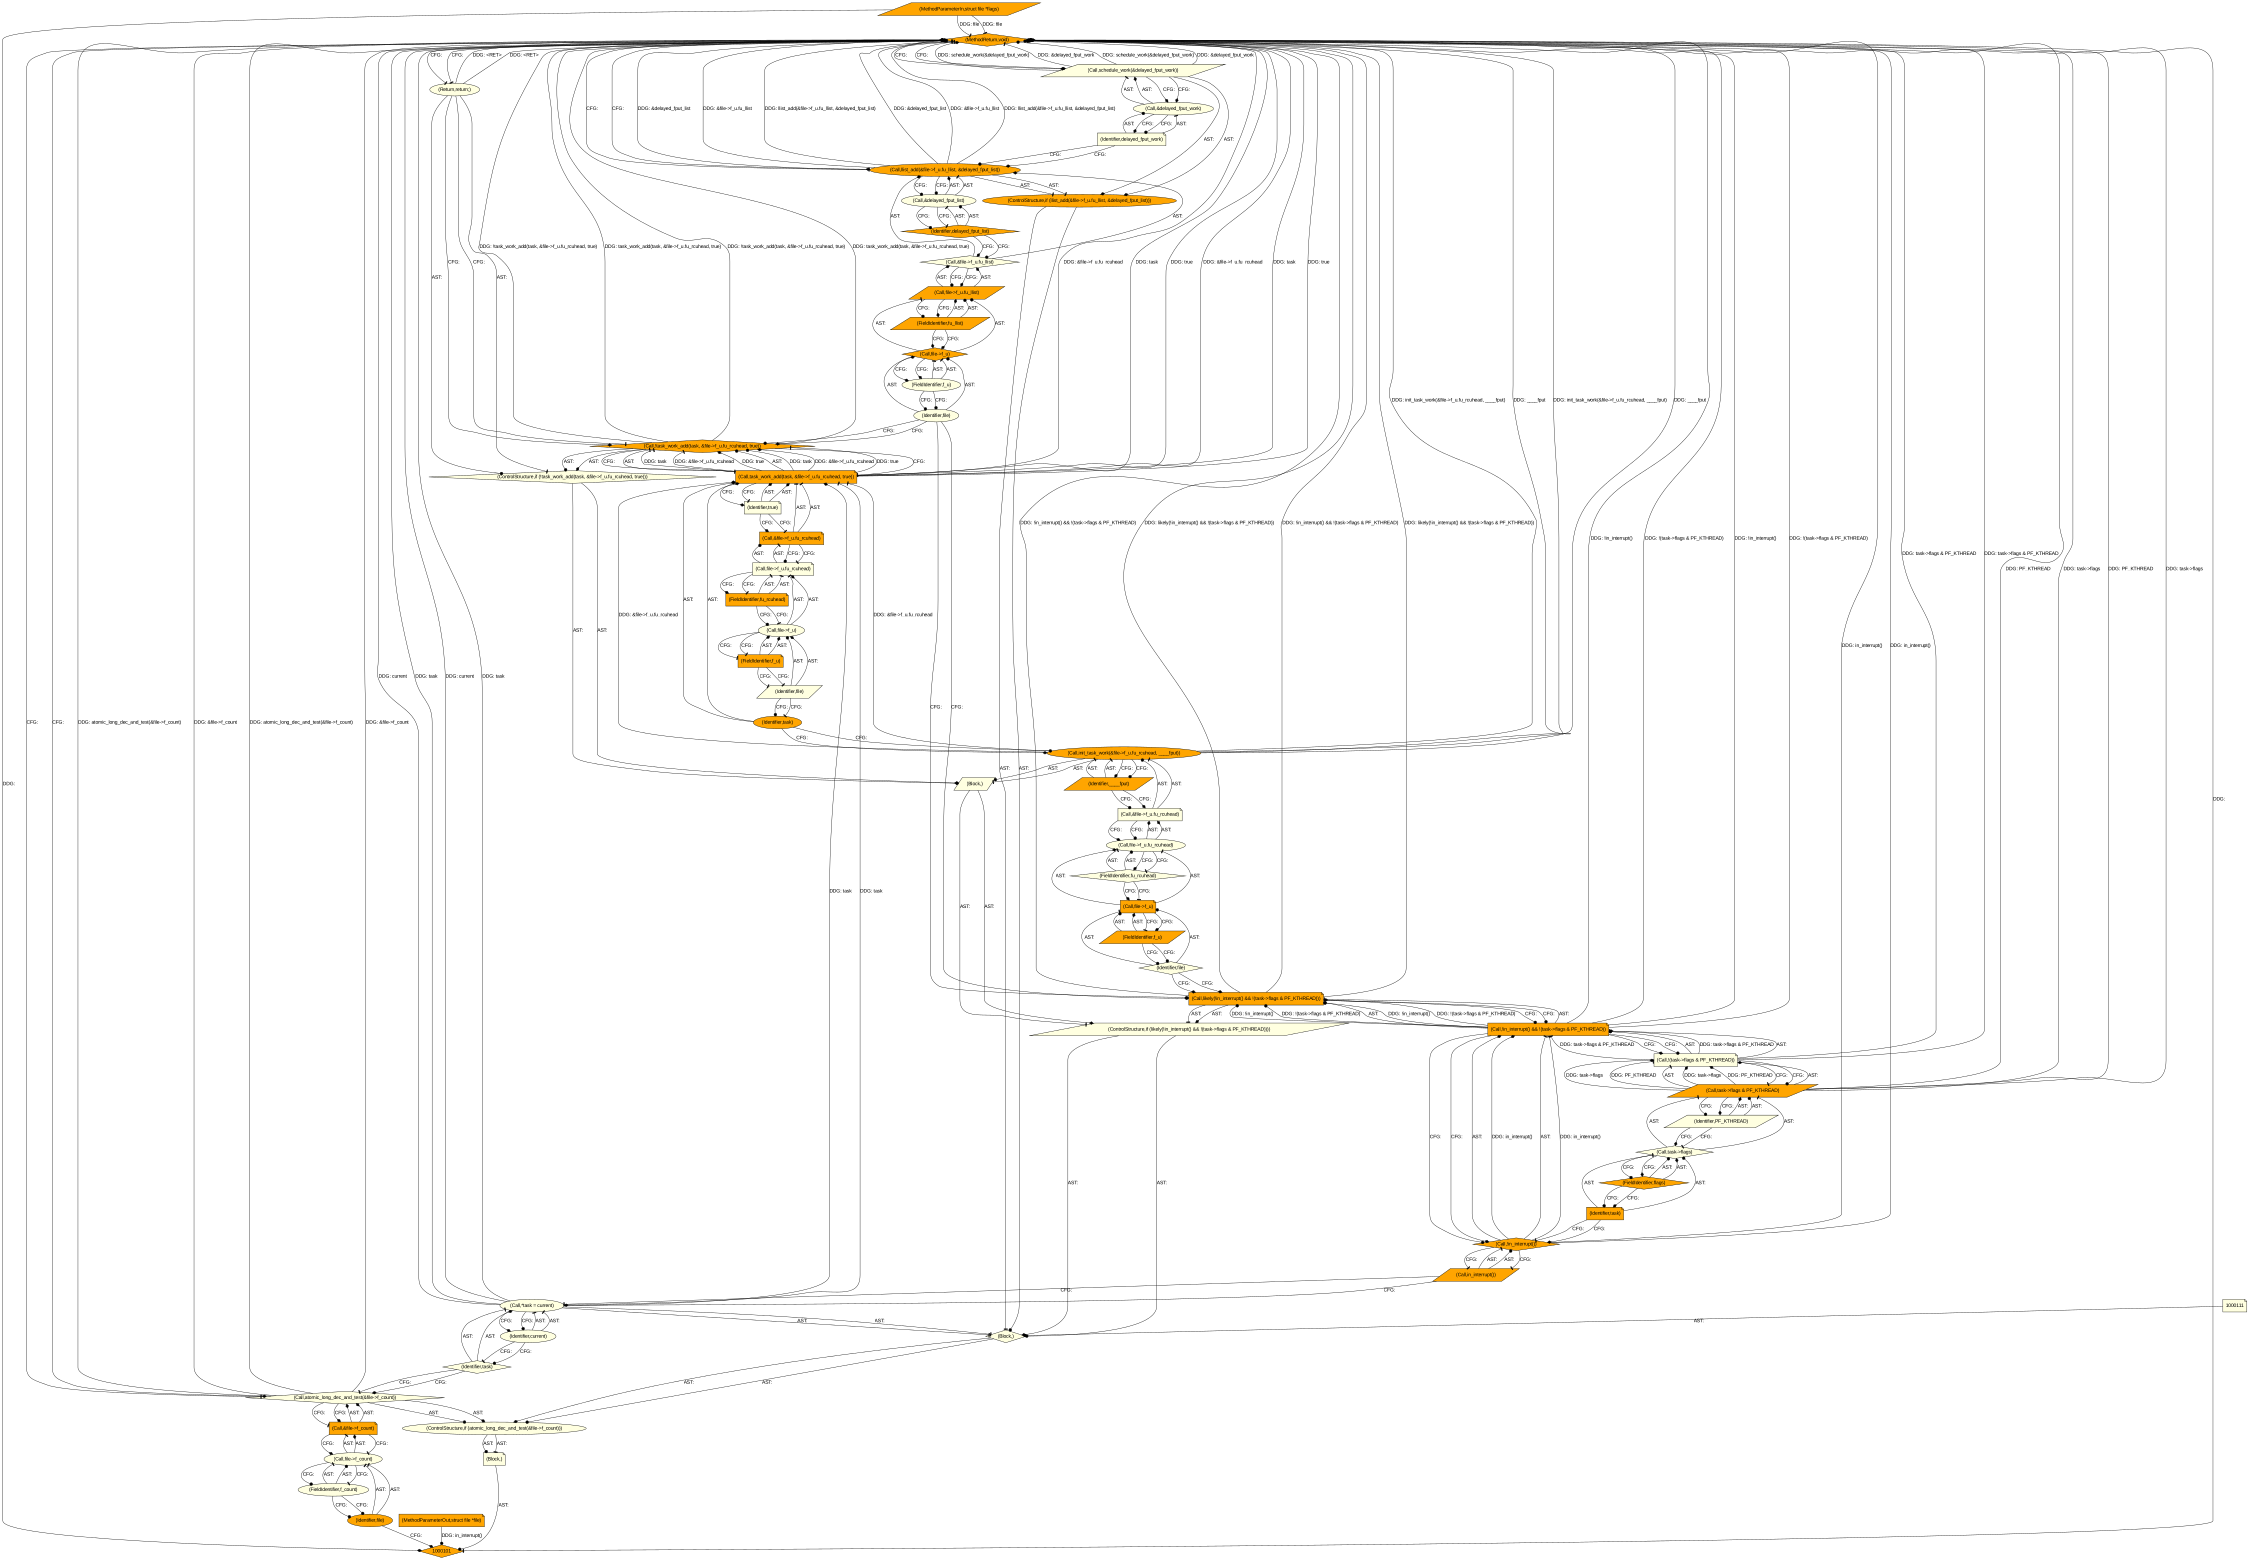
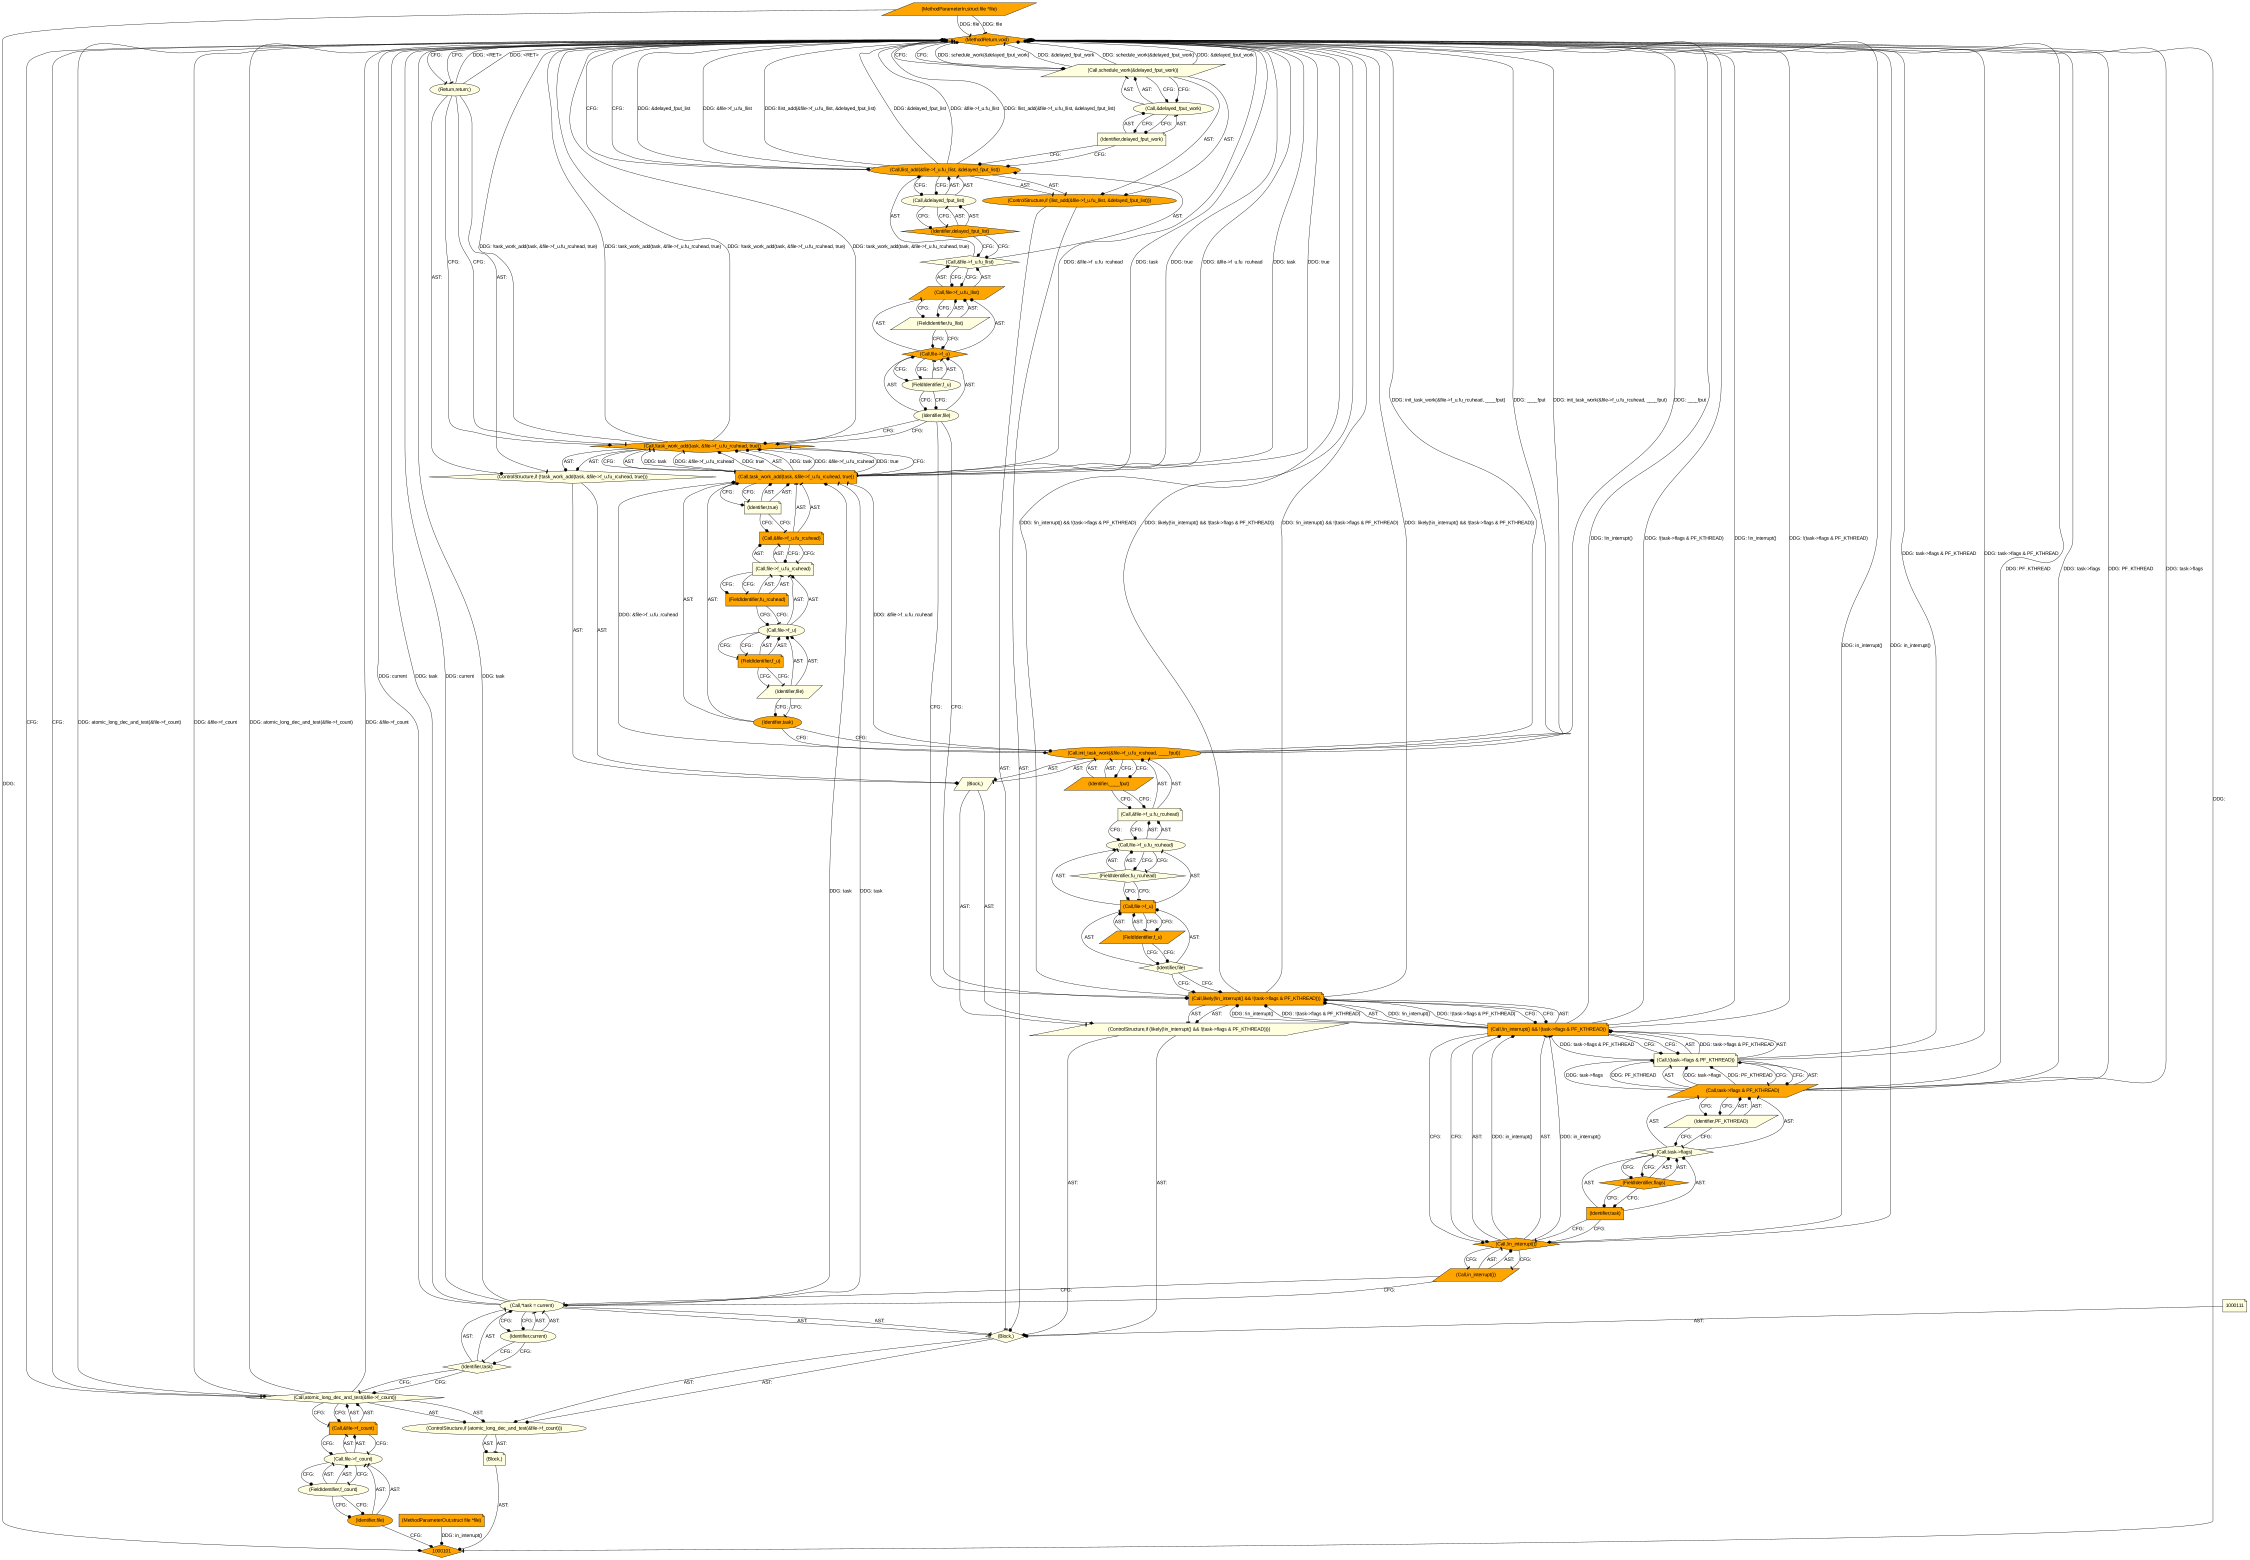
(959, 9) -> (959, 9)
(940, 323) -> (940, 323)
